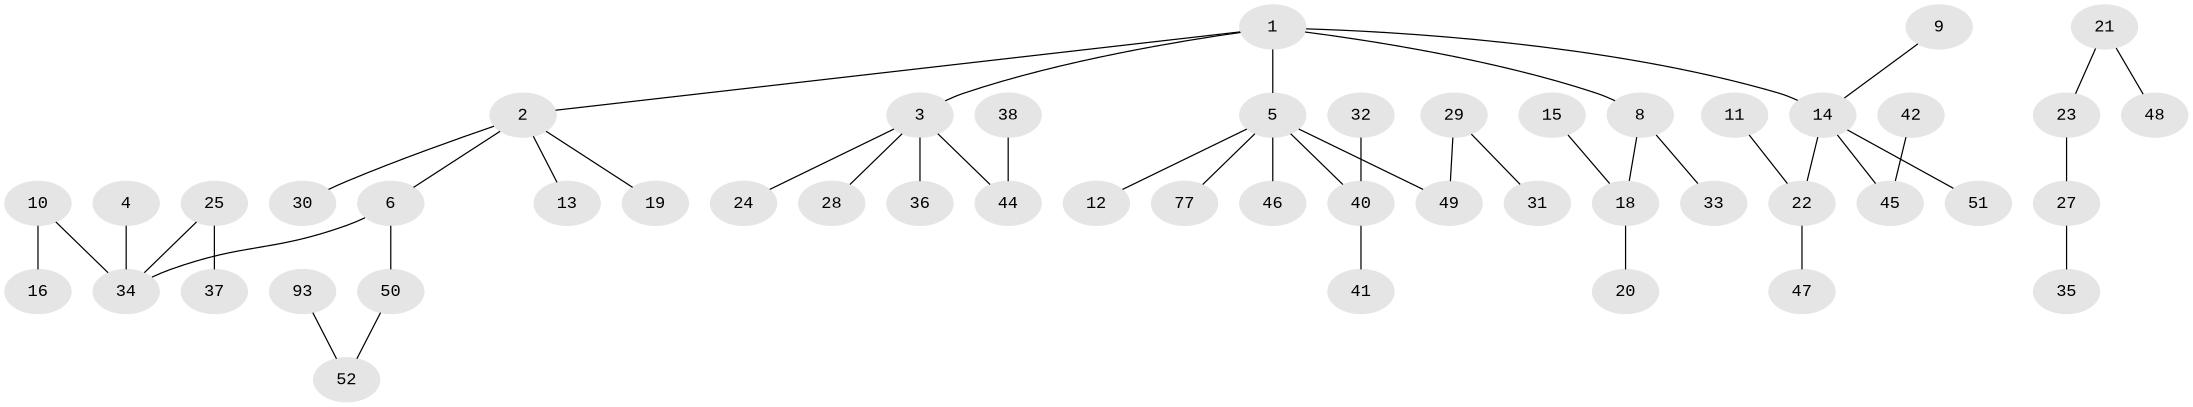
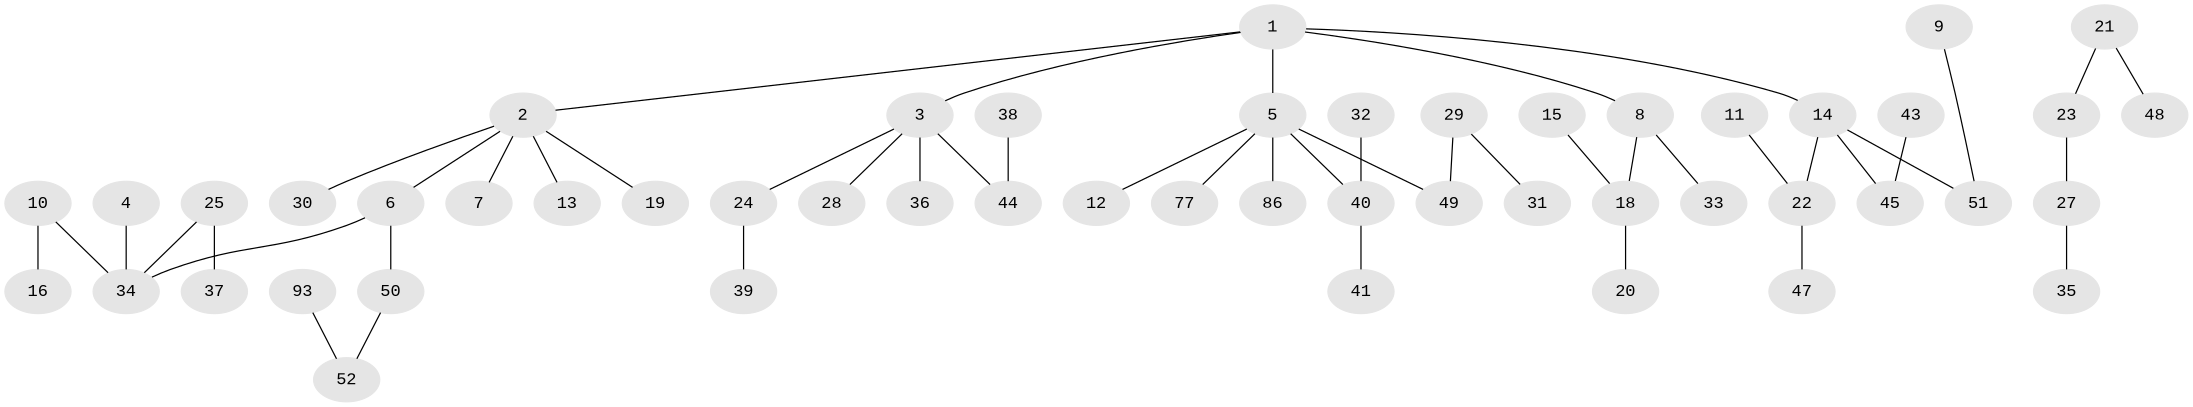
(1881, 71) -> (1960, 115)
(1911, 115) -> (1911, 115)
none -> (479, 203)
(1273, 203) -> (1273, 203)
none -> (744, 292)
